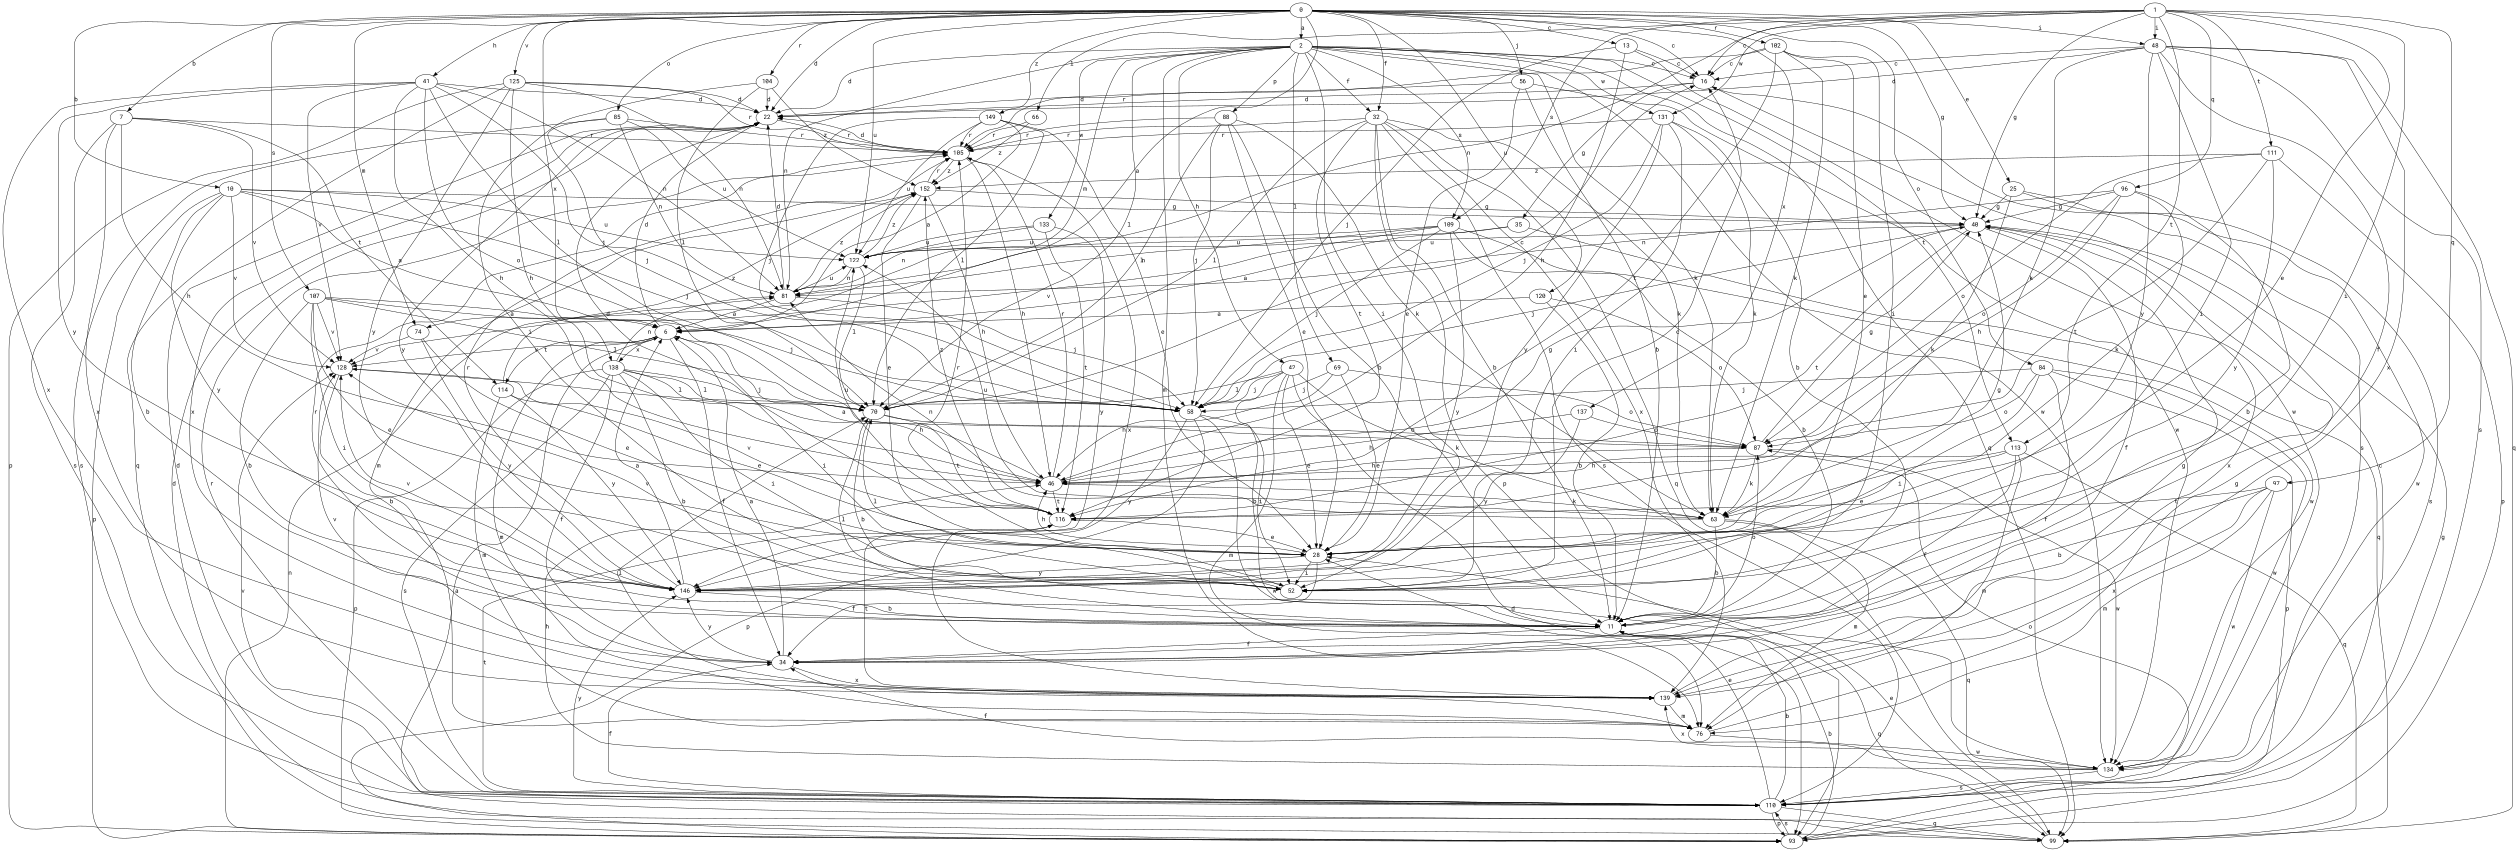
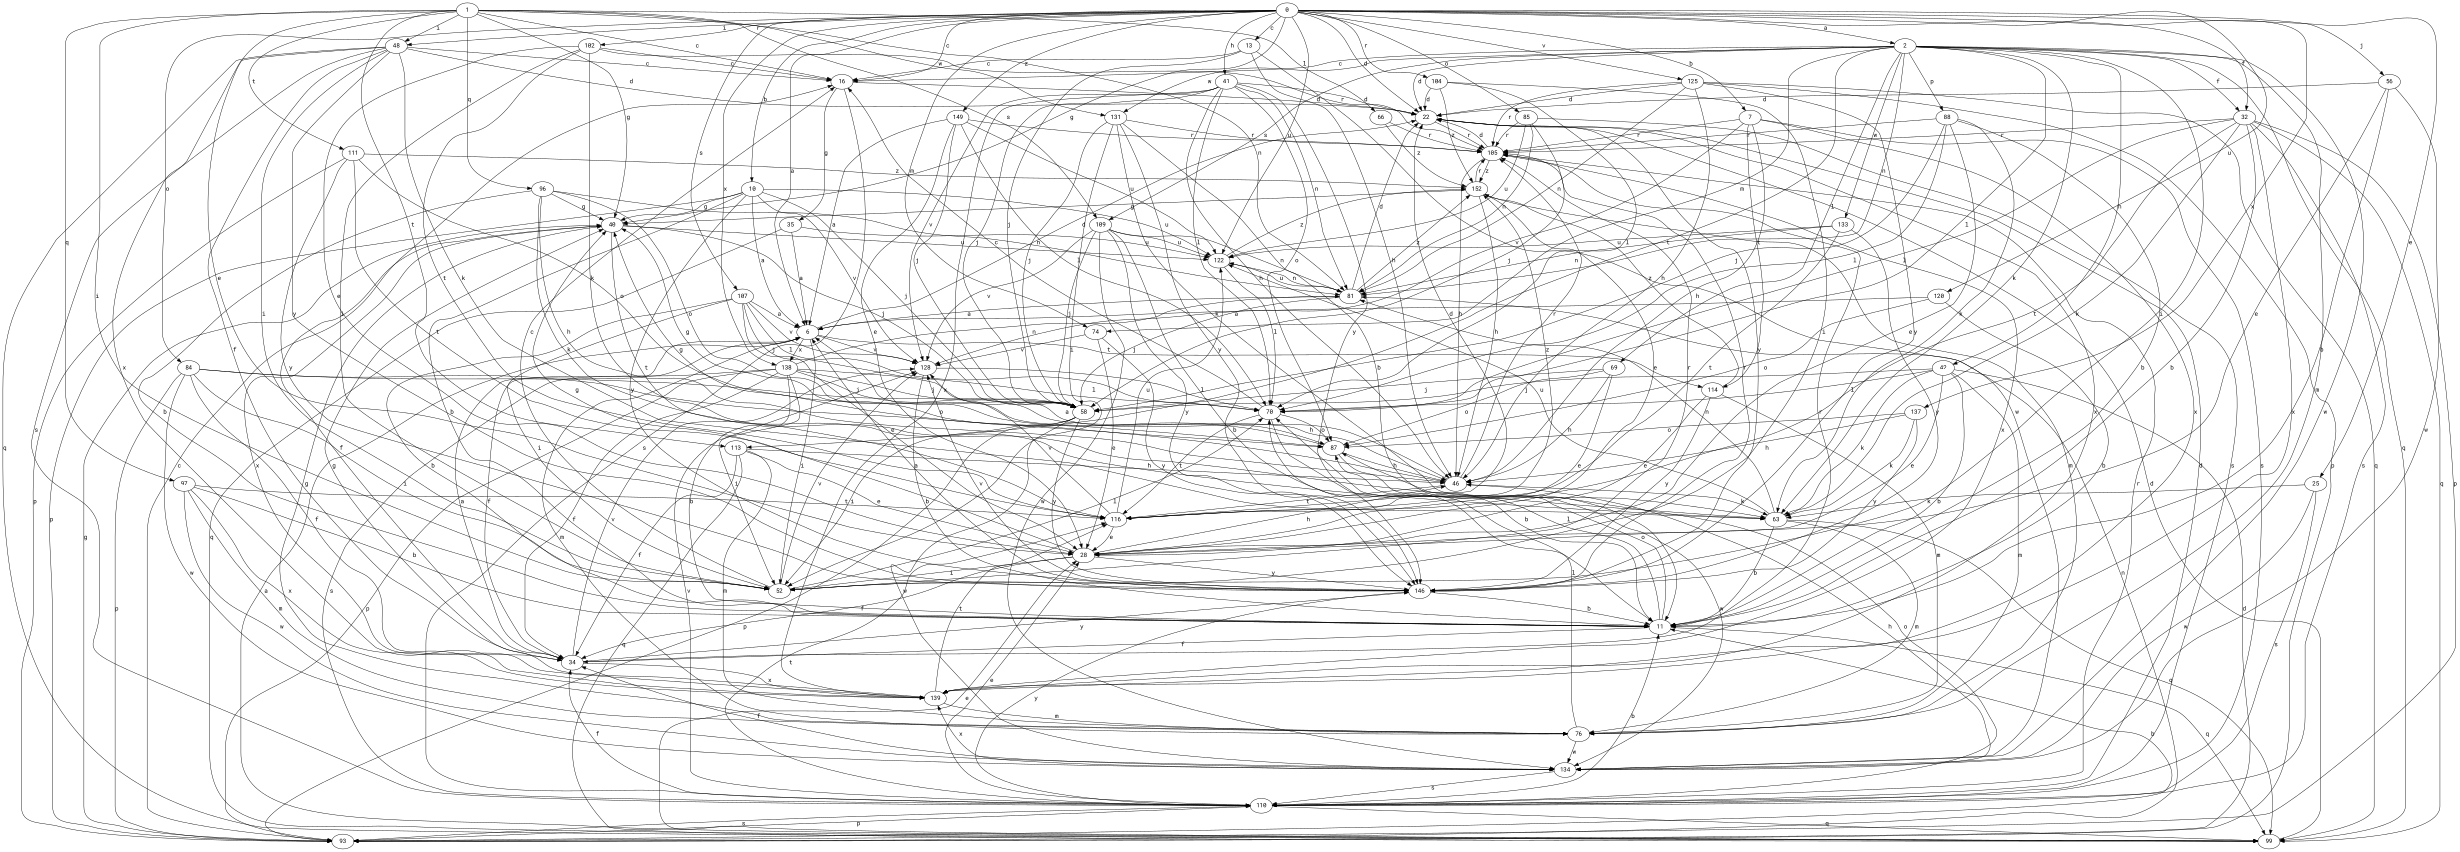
(1996, 206) -> none
(1746, 487) -> (1864, 482)
